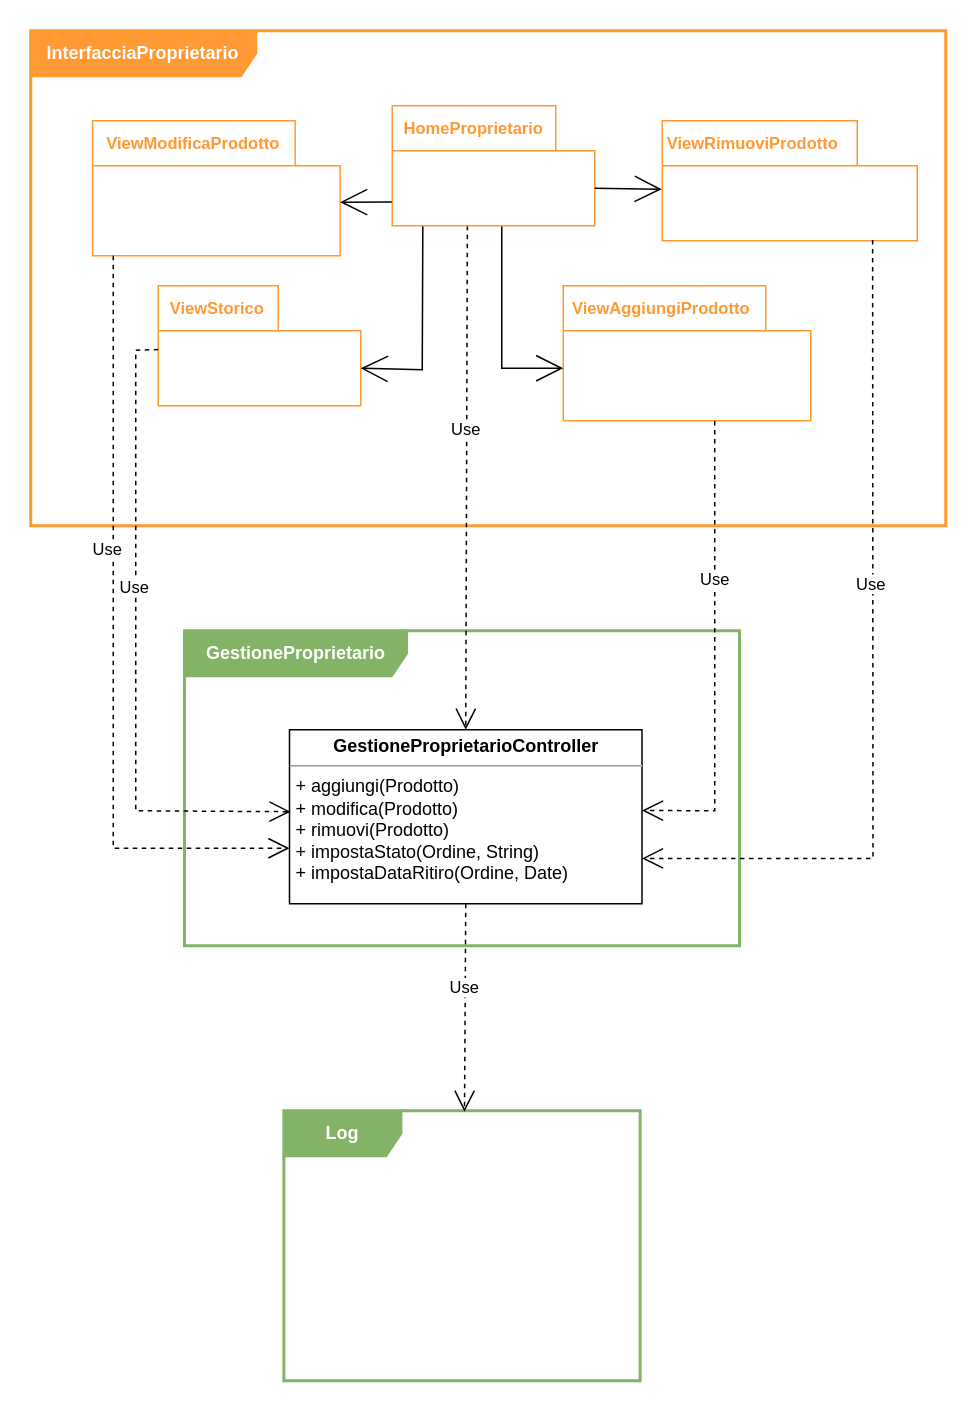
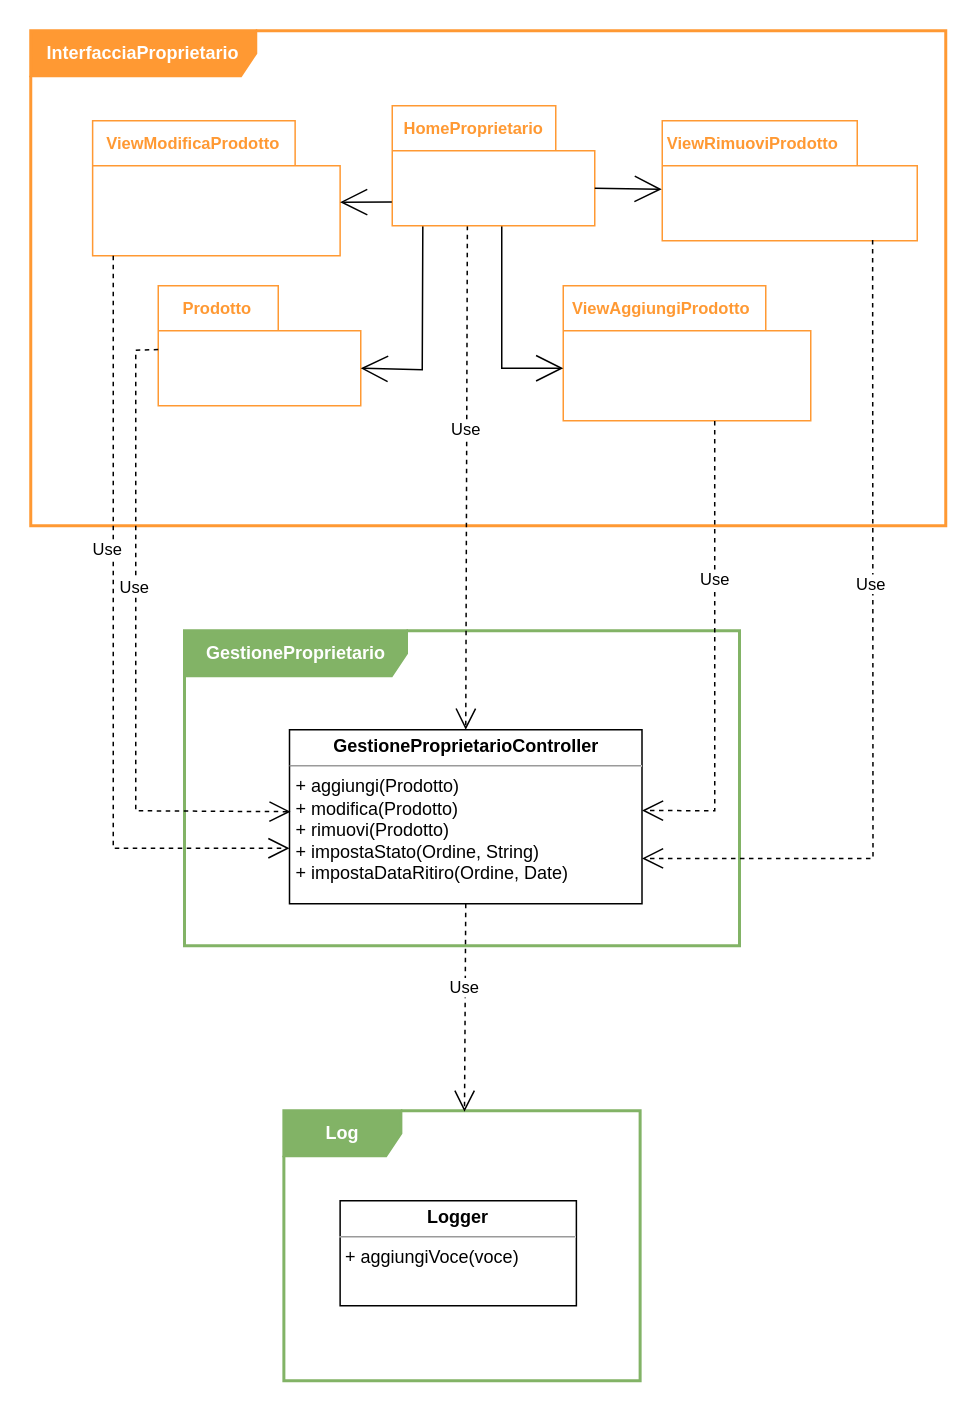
(218, 308) -> (218, 308)
none -> (458, 1253)
